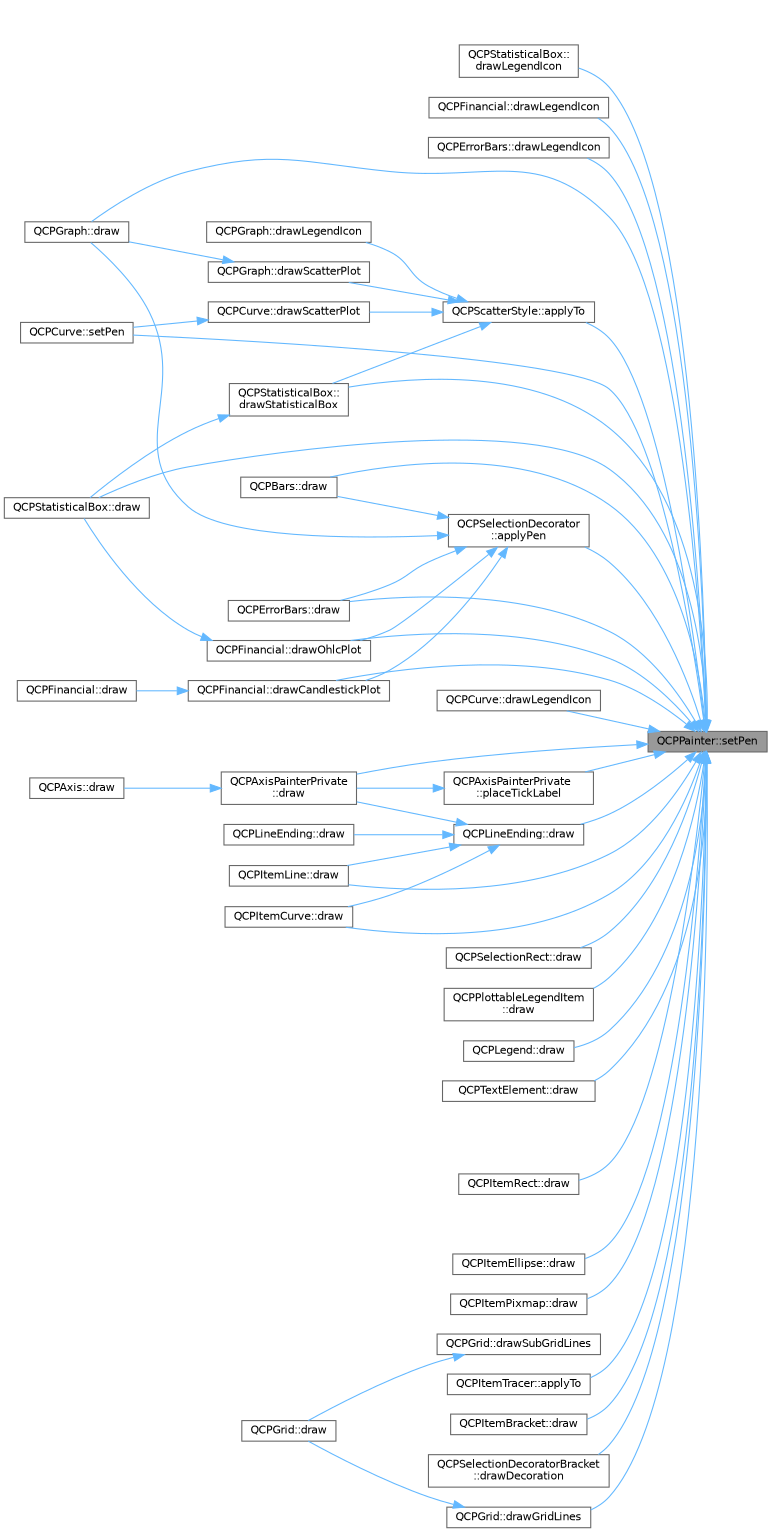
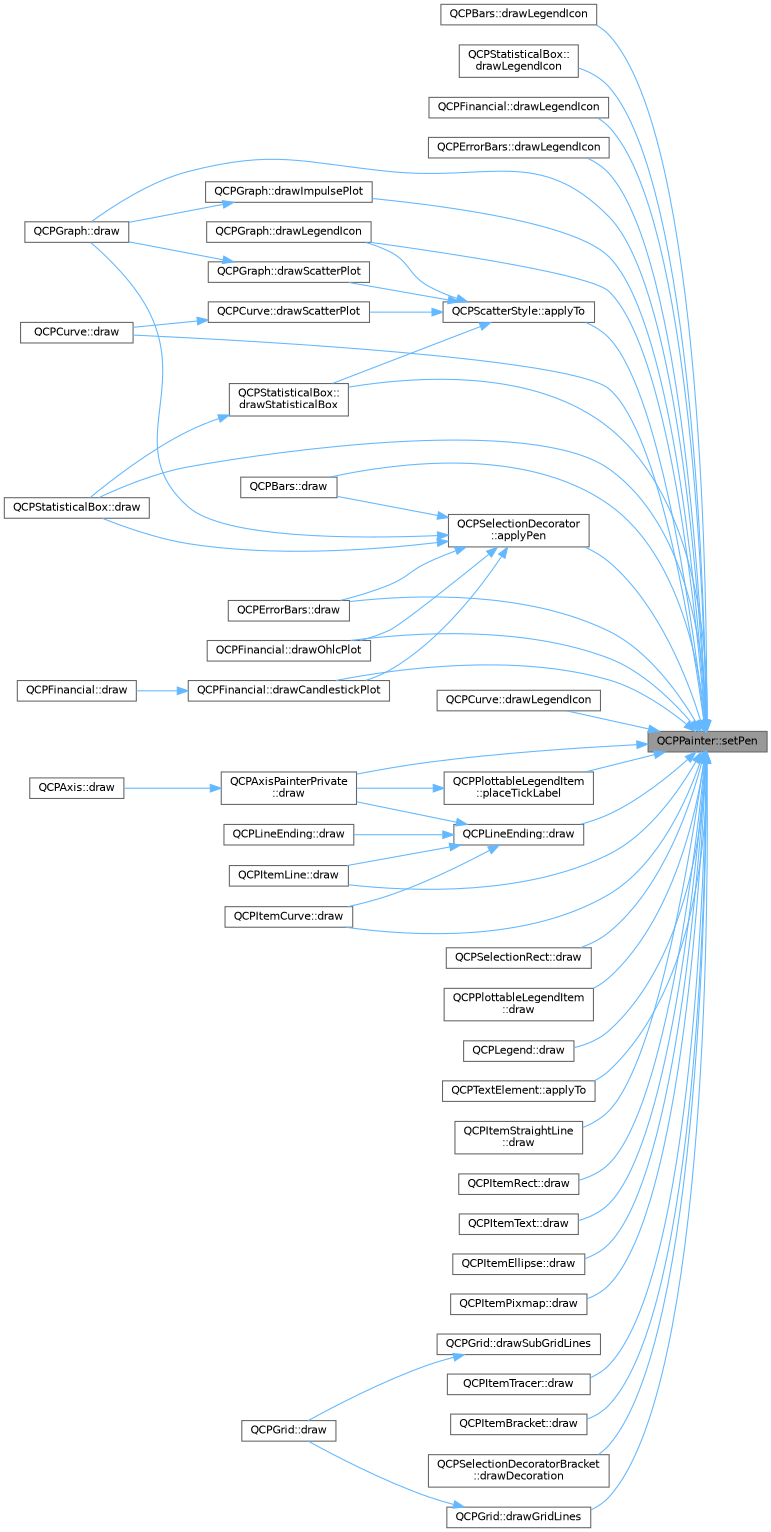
none -> (519, 15)
none -> (289, 192)
(77, 333) -> (77, 333)
none -> (652, 381)
(135, 586) -> (268, 551)
(519, 788) -> (519, 788)
(519, 1091) -> (519, 1091)
none -> (519, 1138)
none -> (519, 1224)
(519, 1384) -> (519, 1384)
